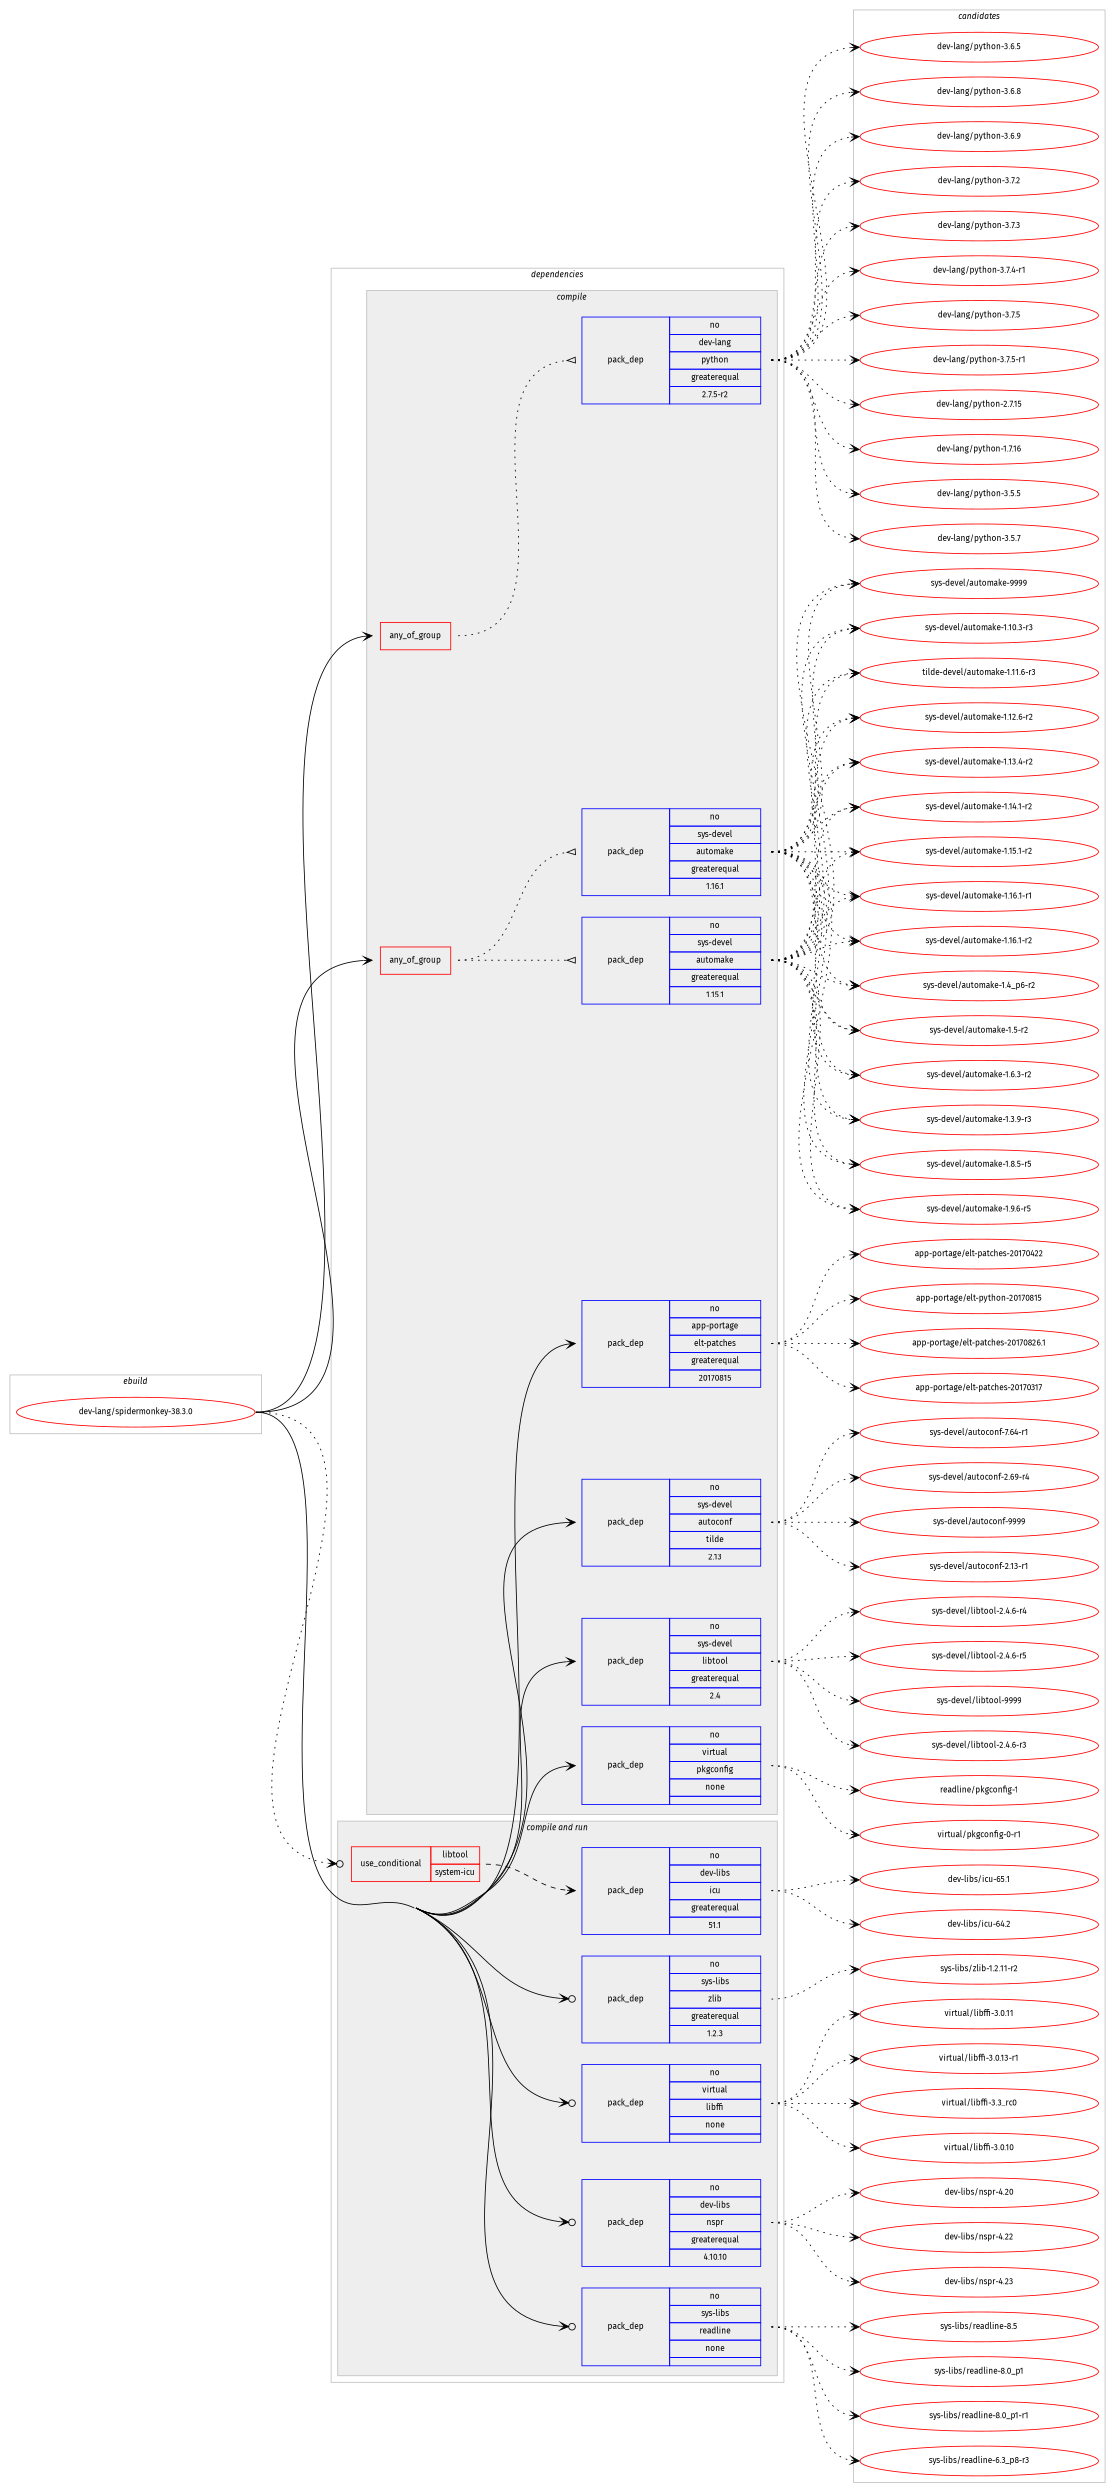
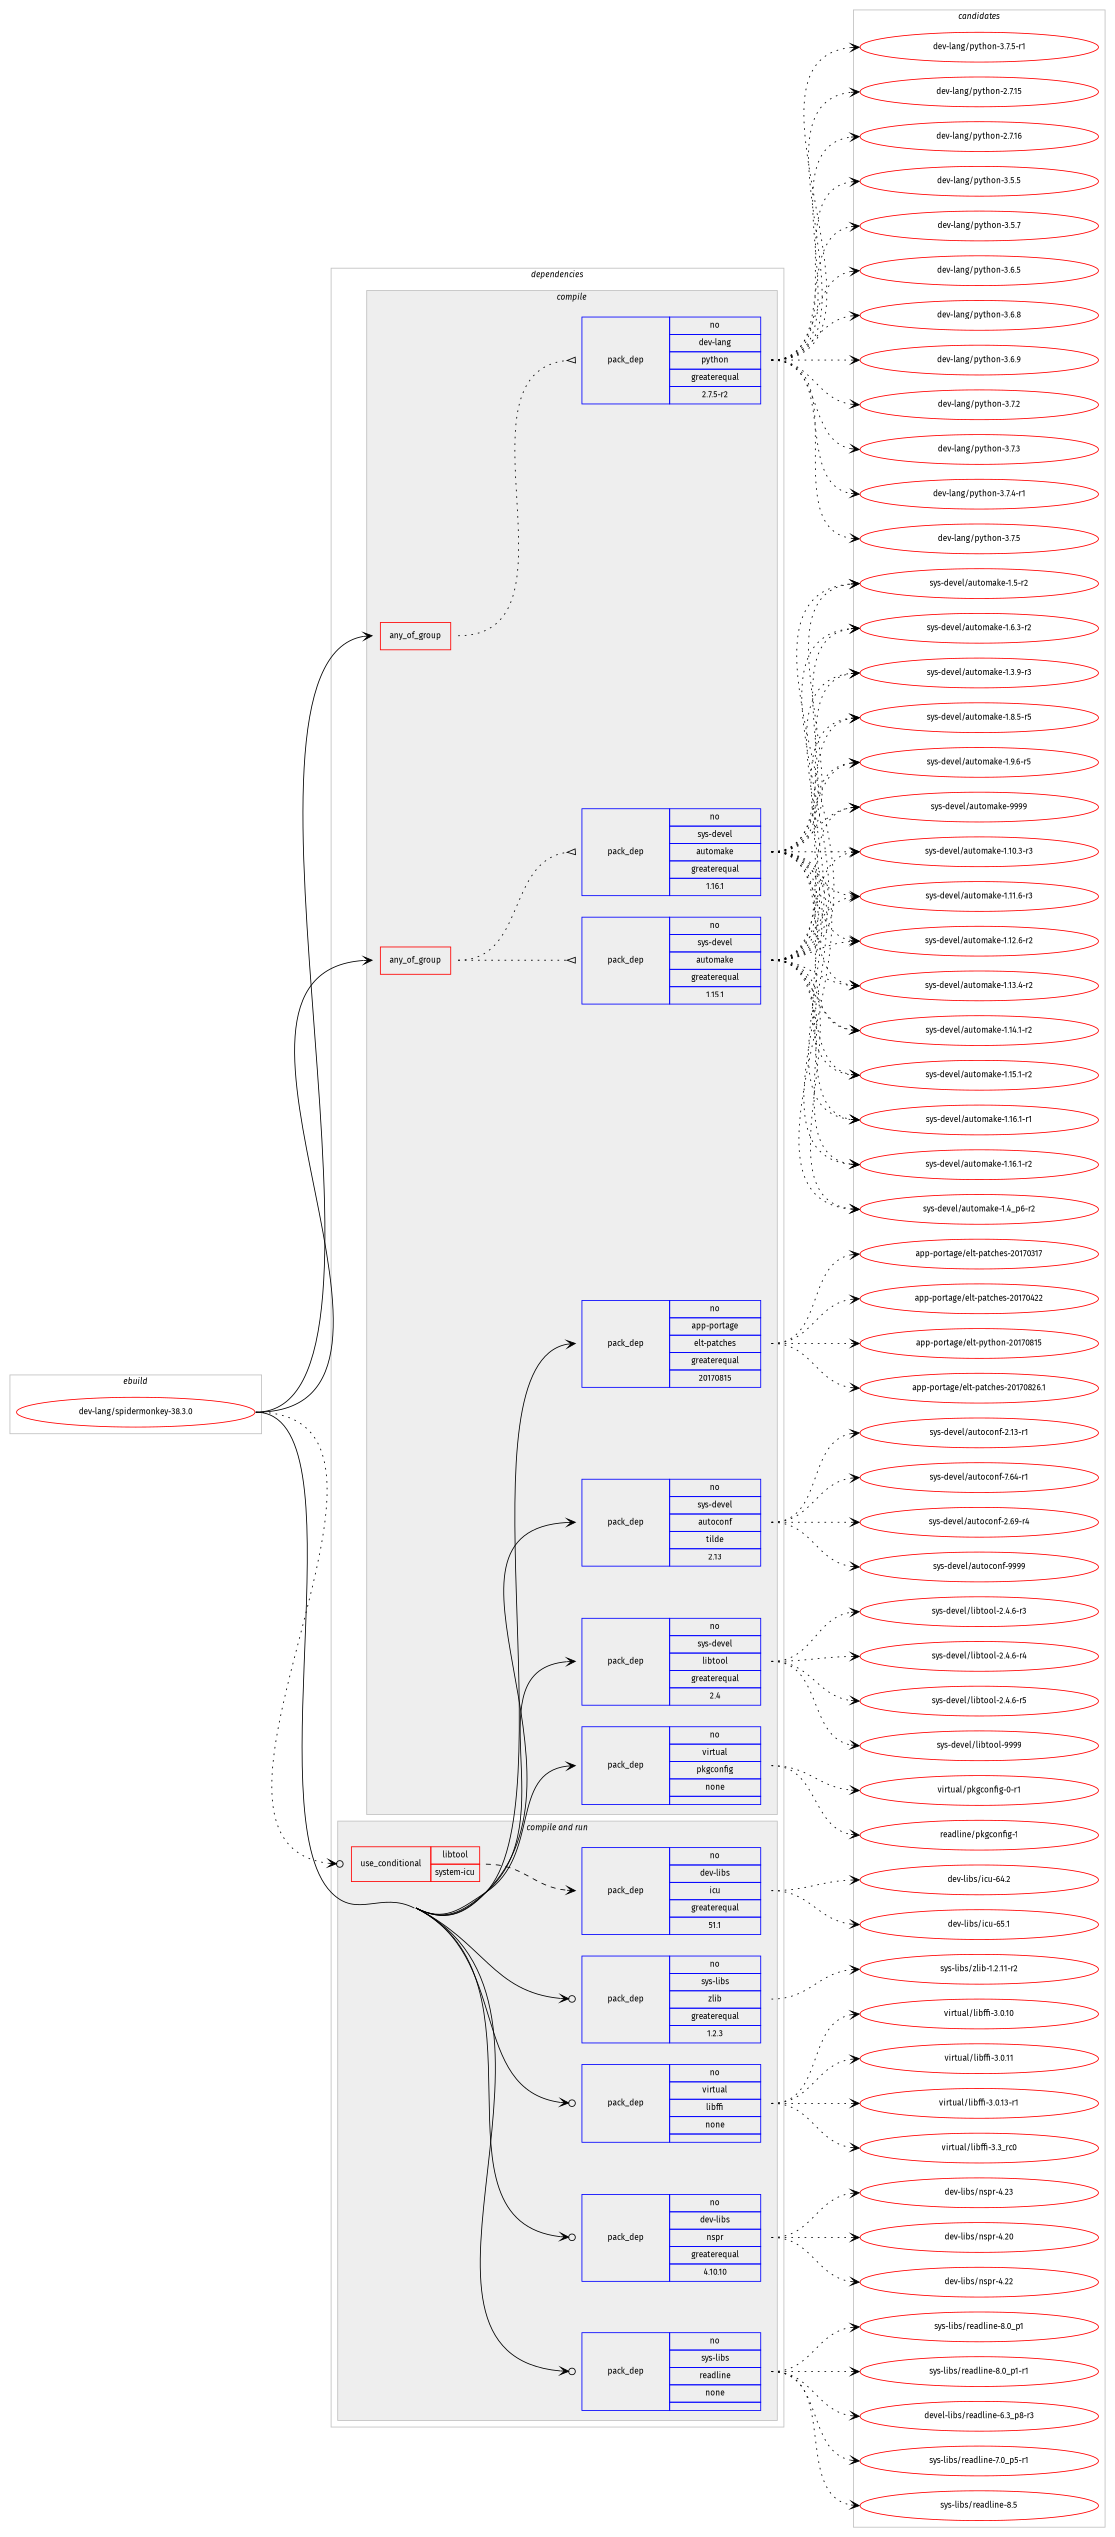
(979, 449) -> (979, 137)
(979, 673) -> (979, 896)
(979, 2461) -> (979, 2416)
none -> (979, 2461)
